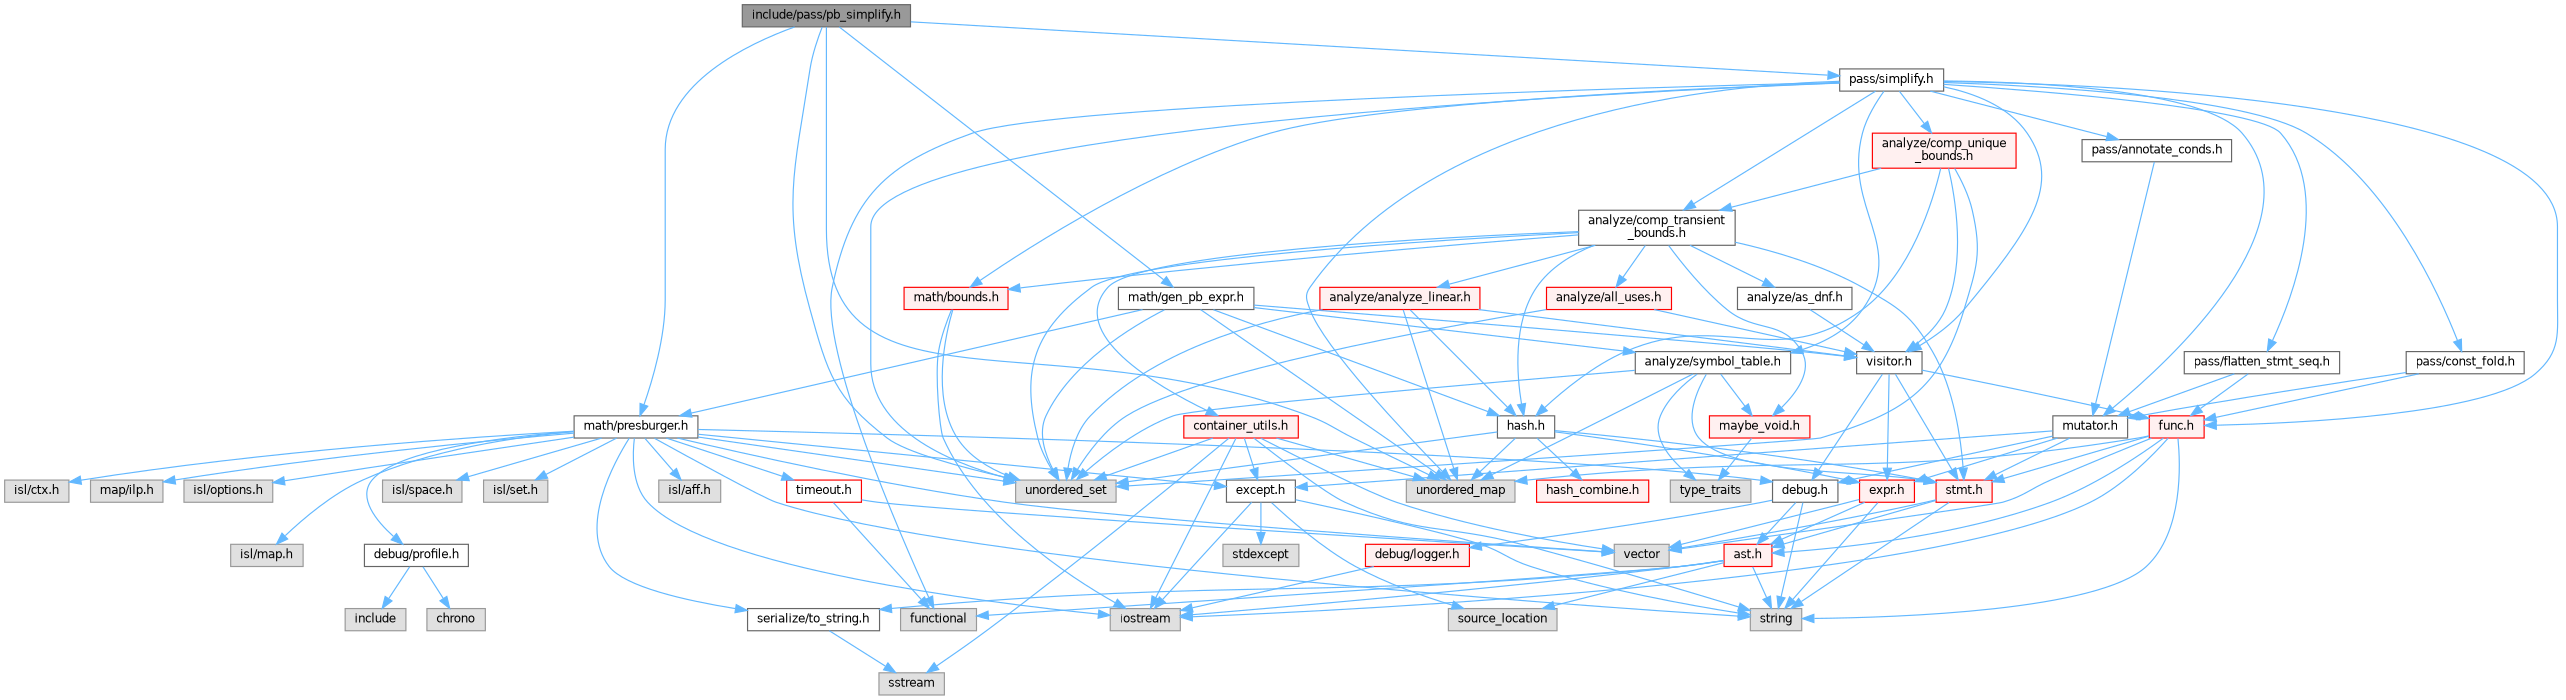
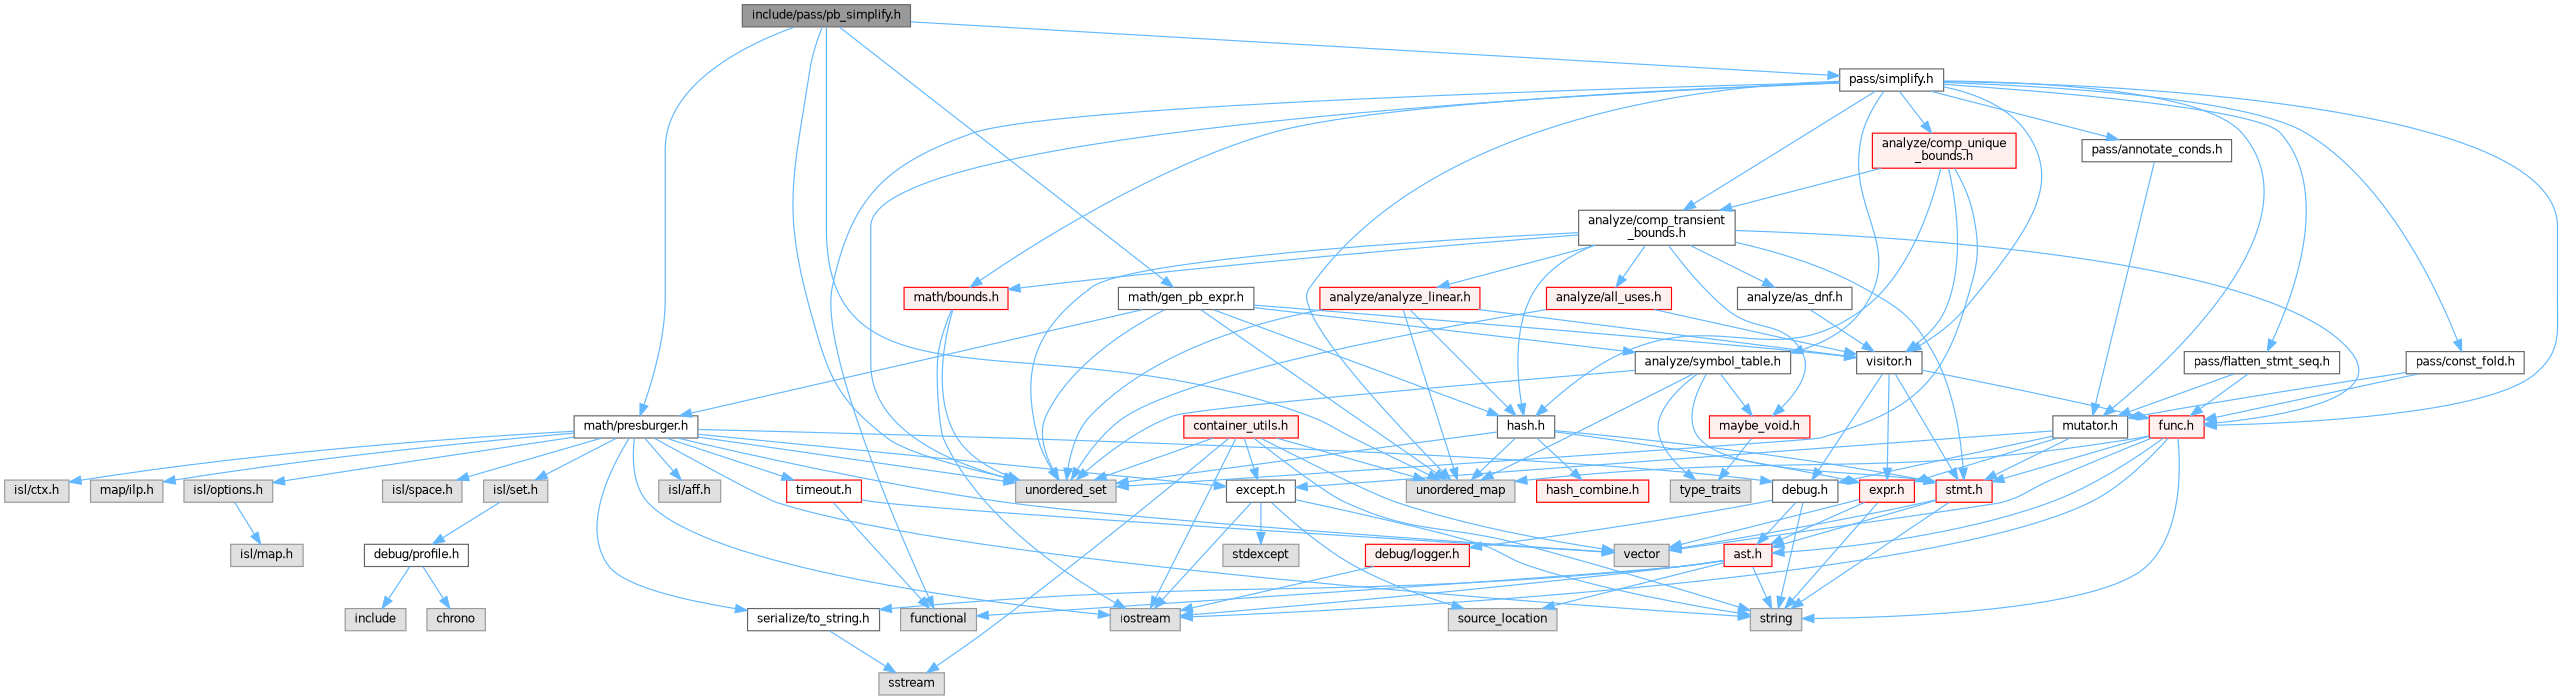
(1100, 302) -> (2141, 269)
(437, 451) -> (471, 520)
(361, 481) -> (245, 518)
